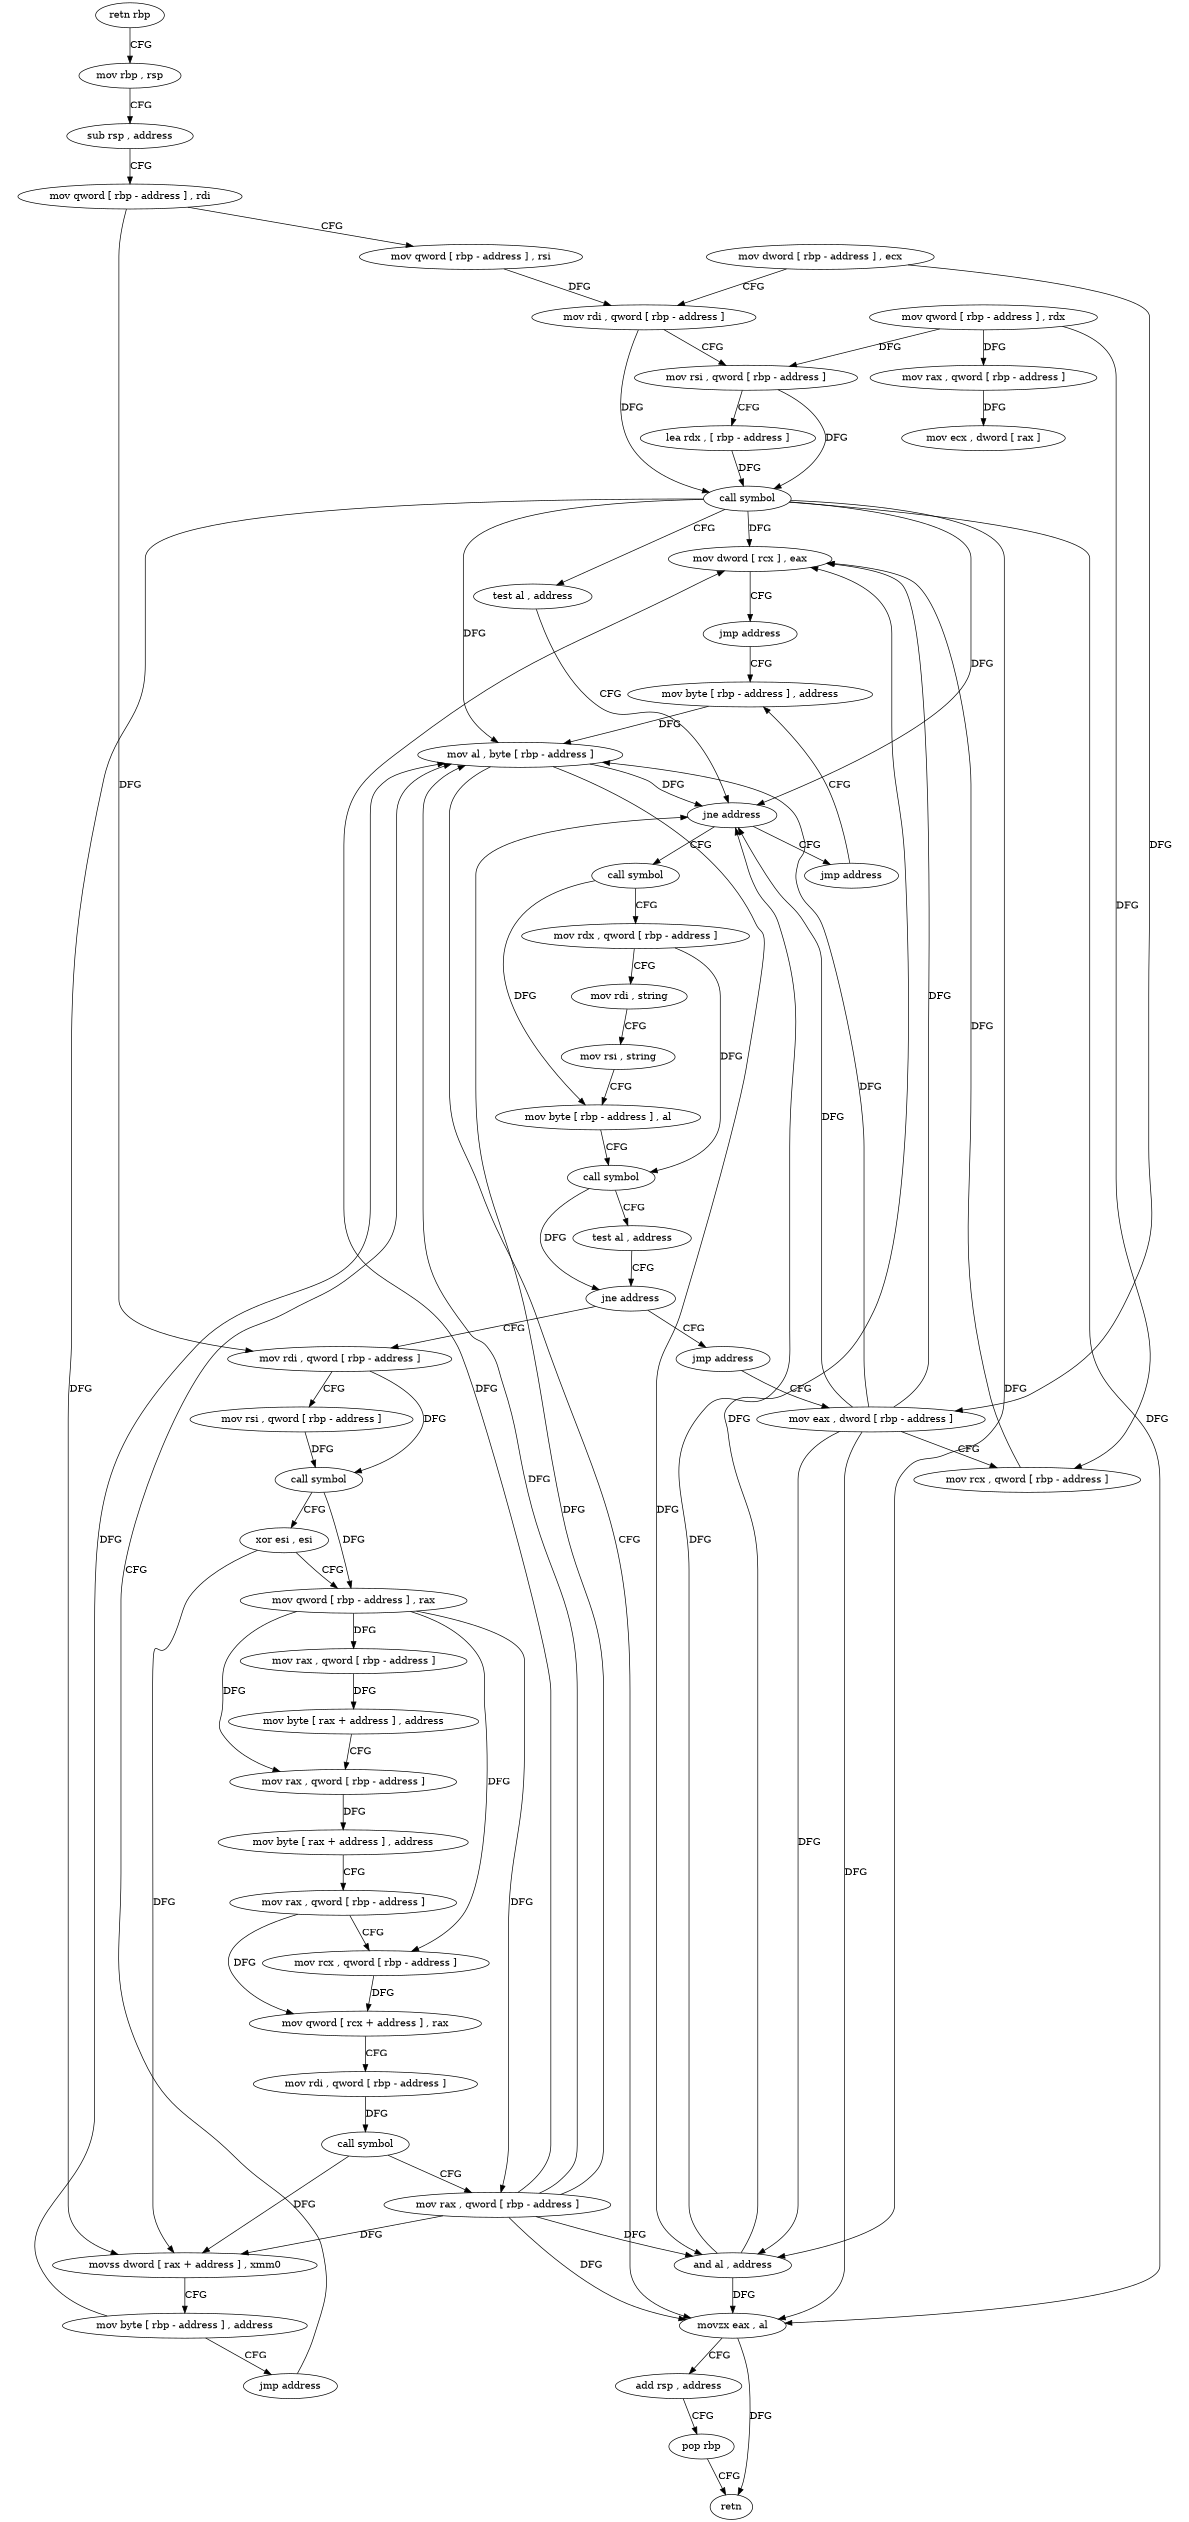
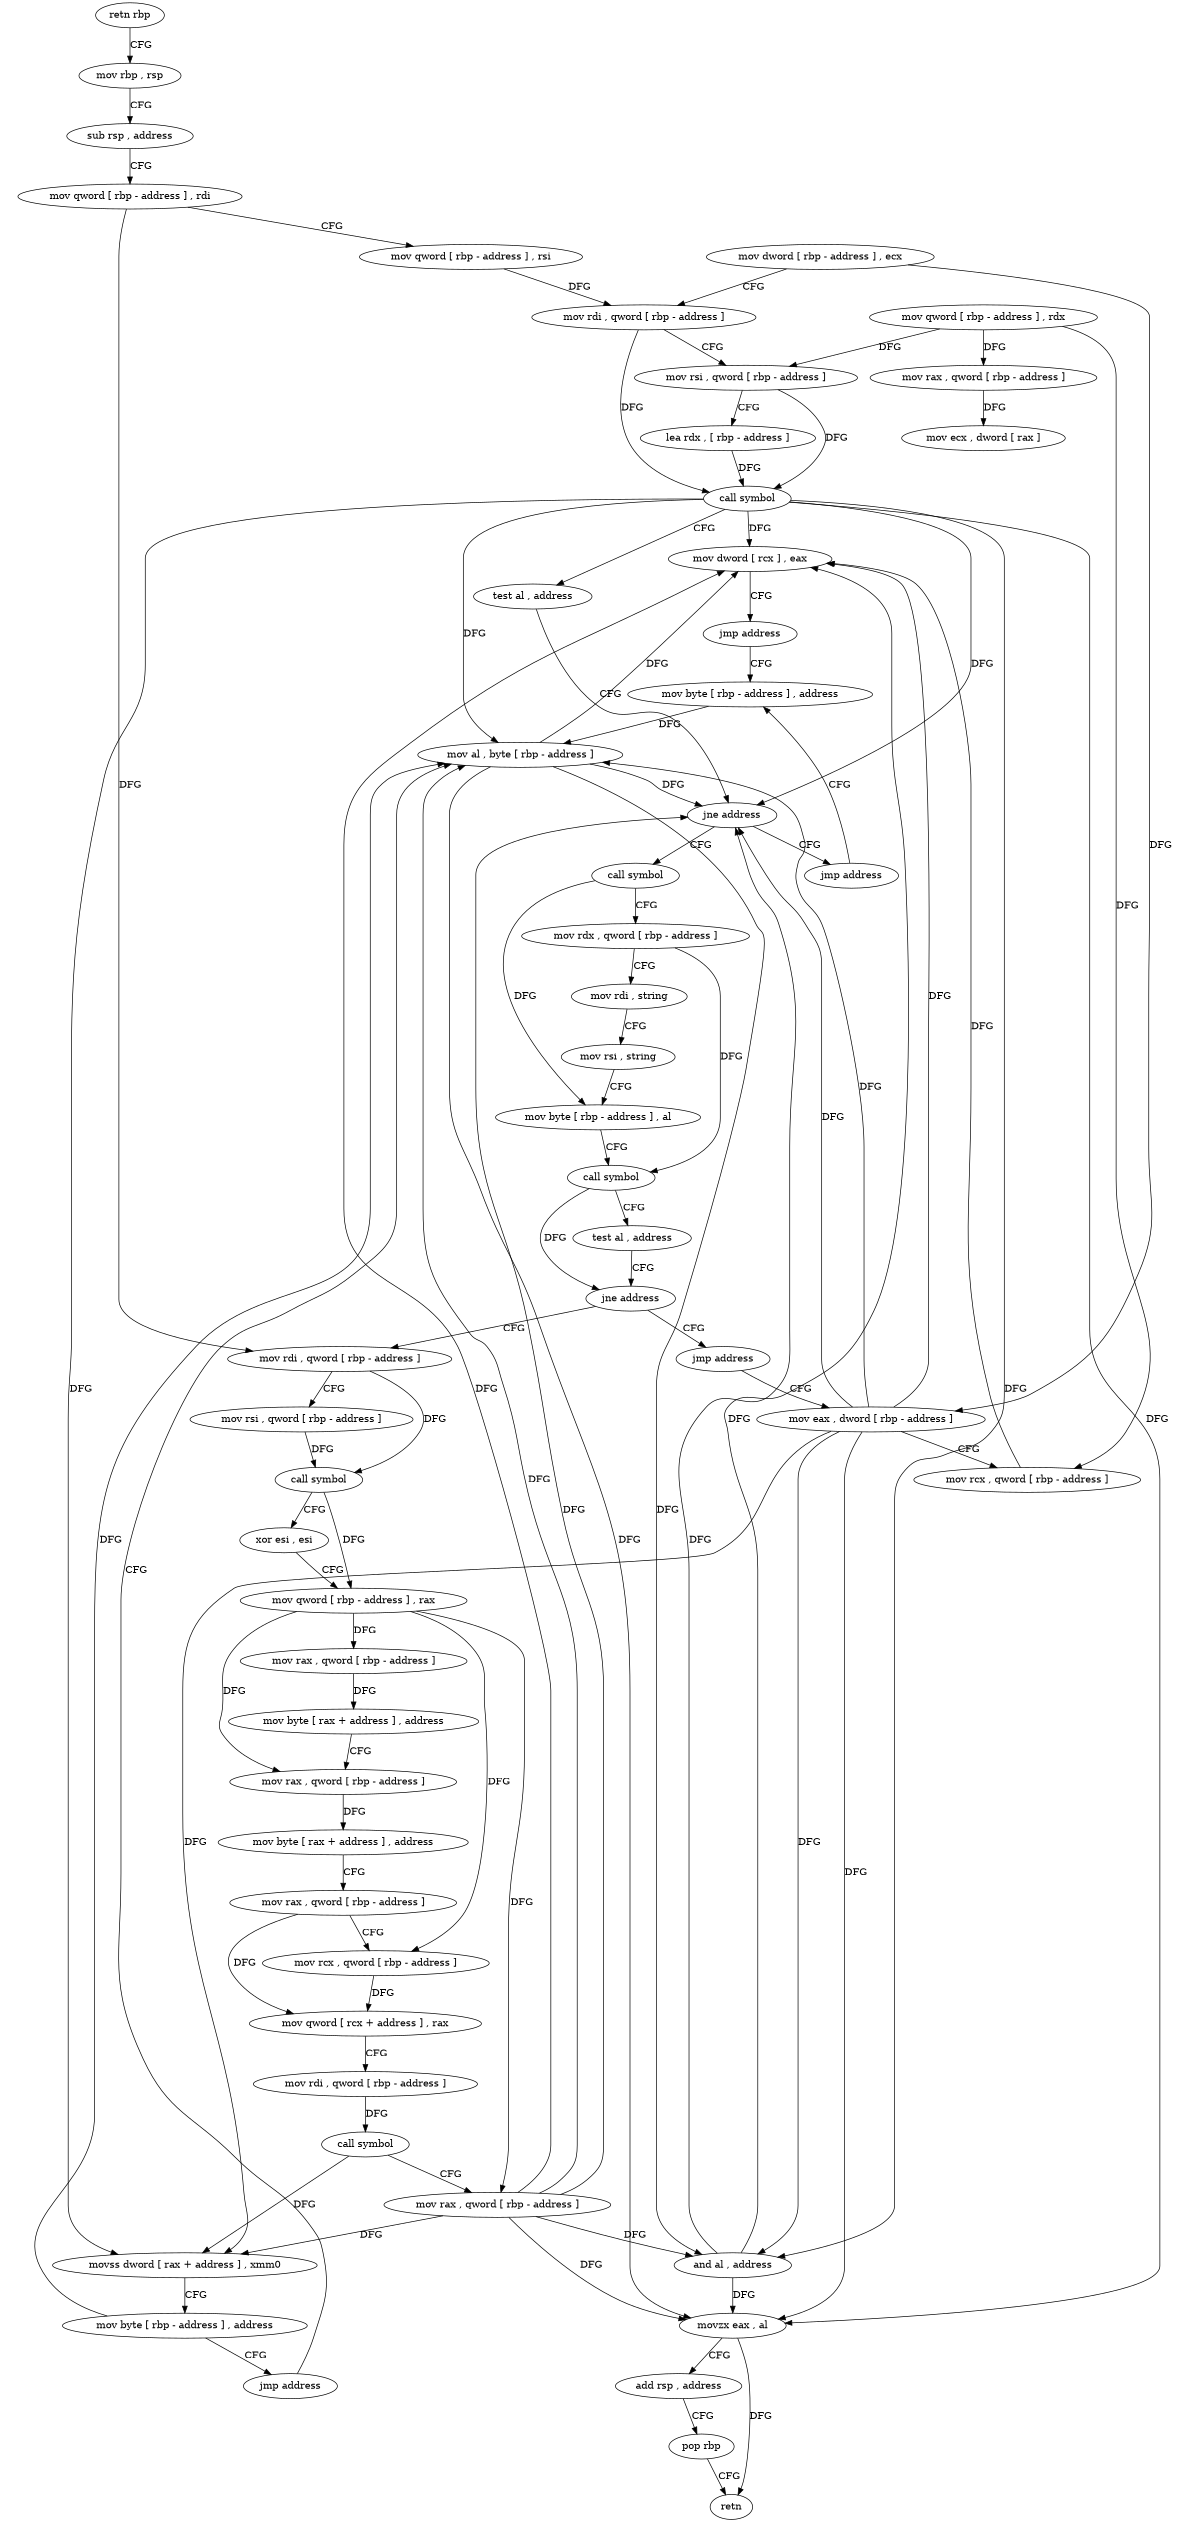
none -> (640, 664)
(630, 1540) -> (630, 1540)
(153, 1874) -> (219, 1599)
